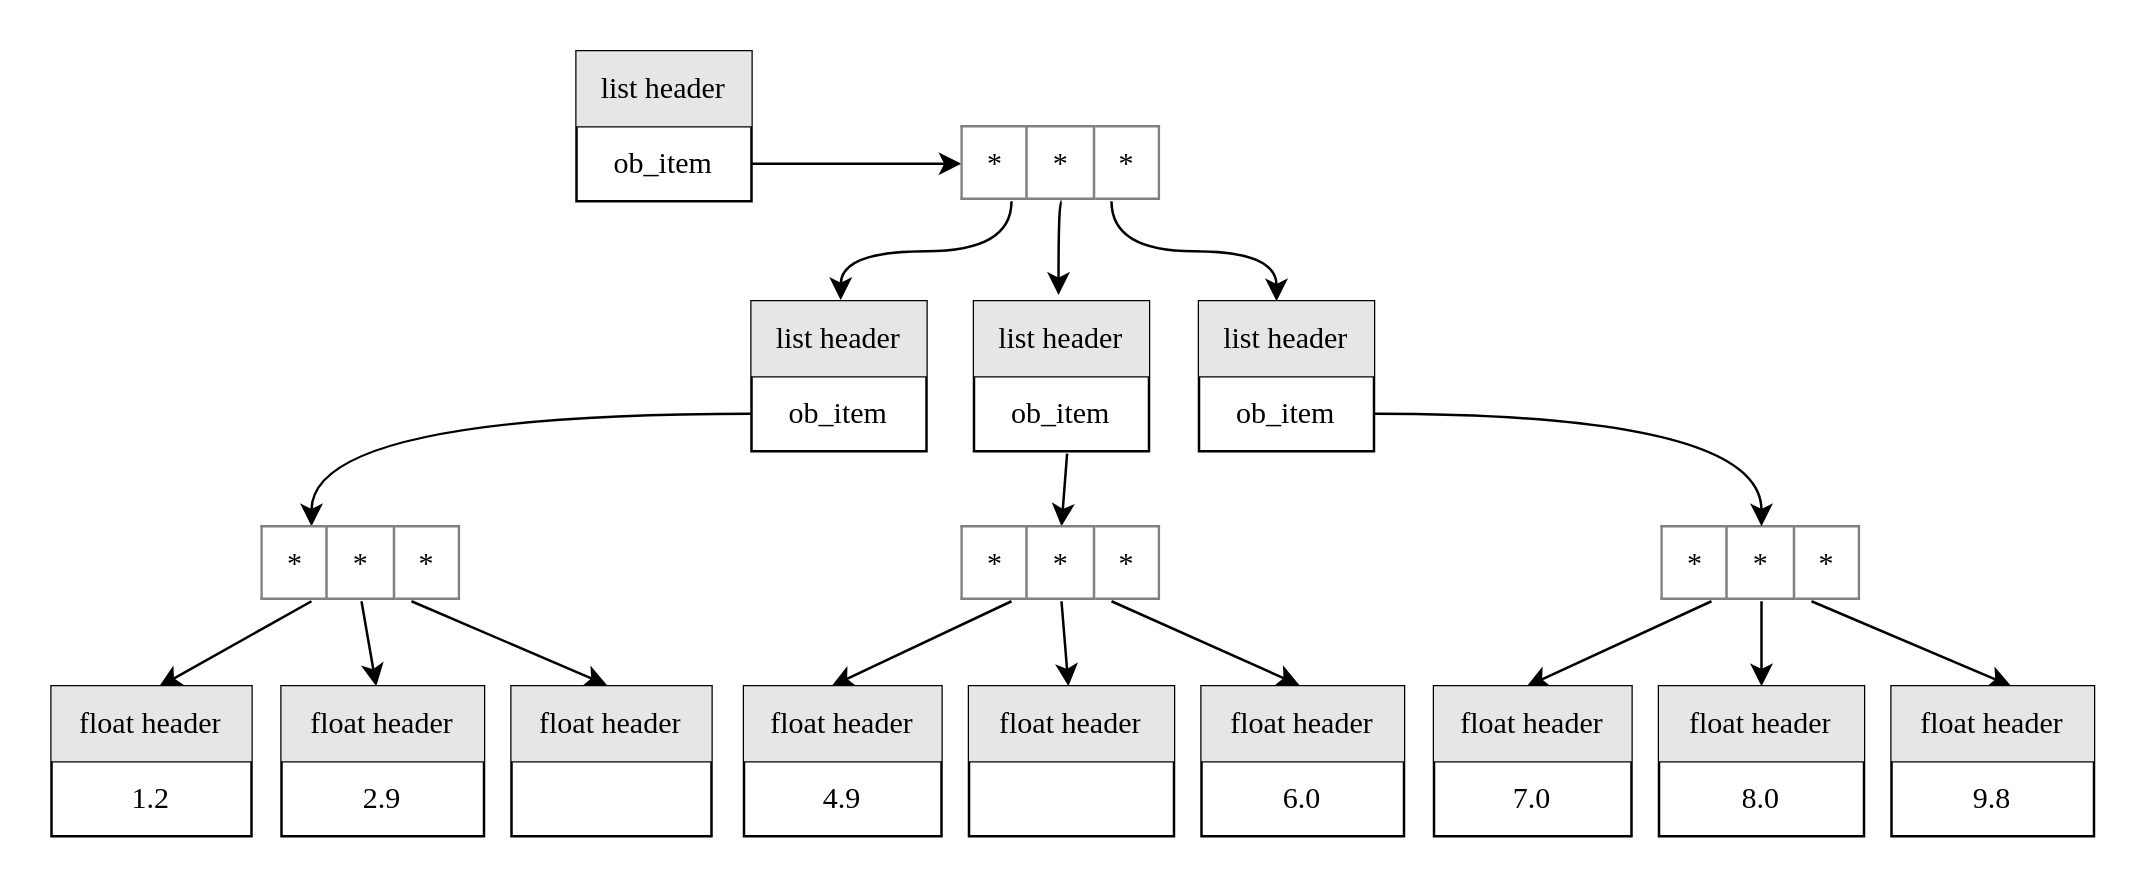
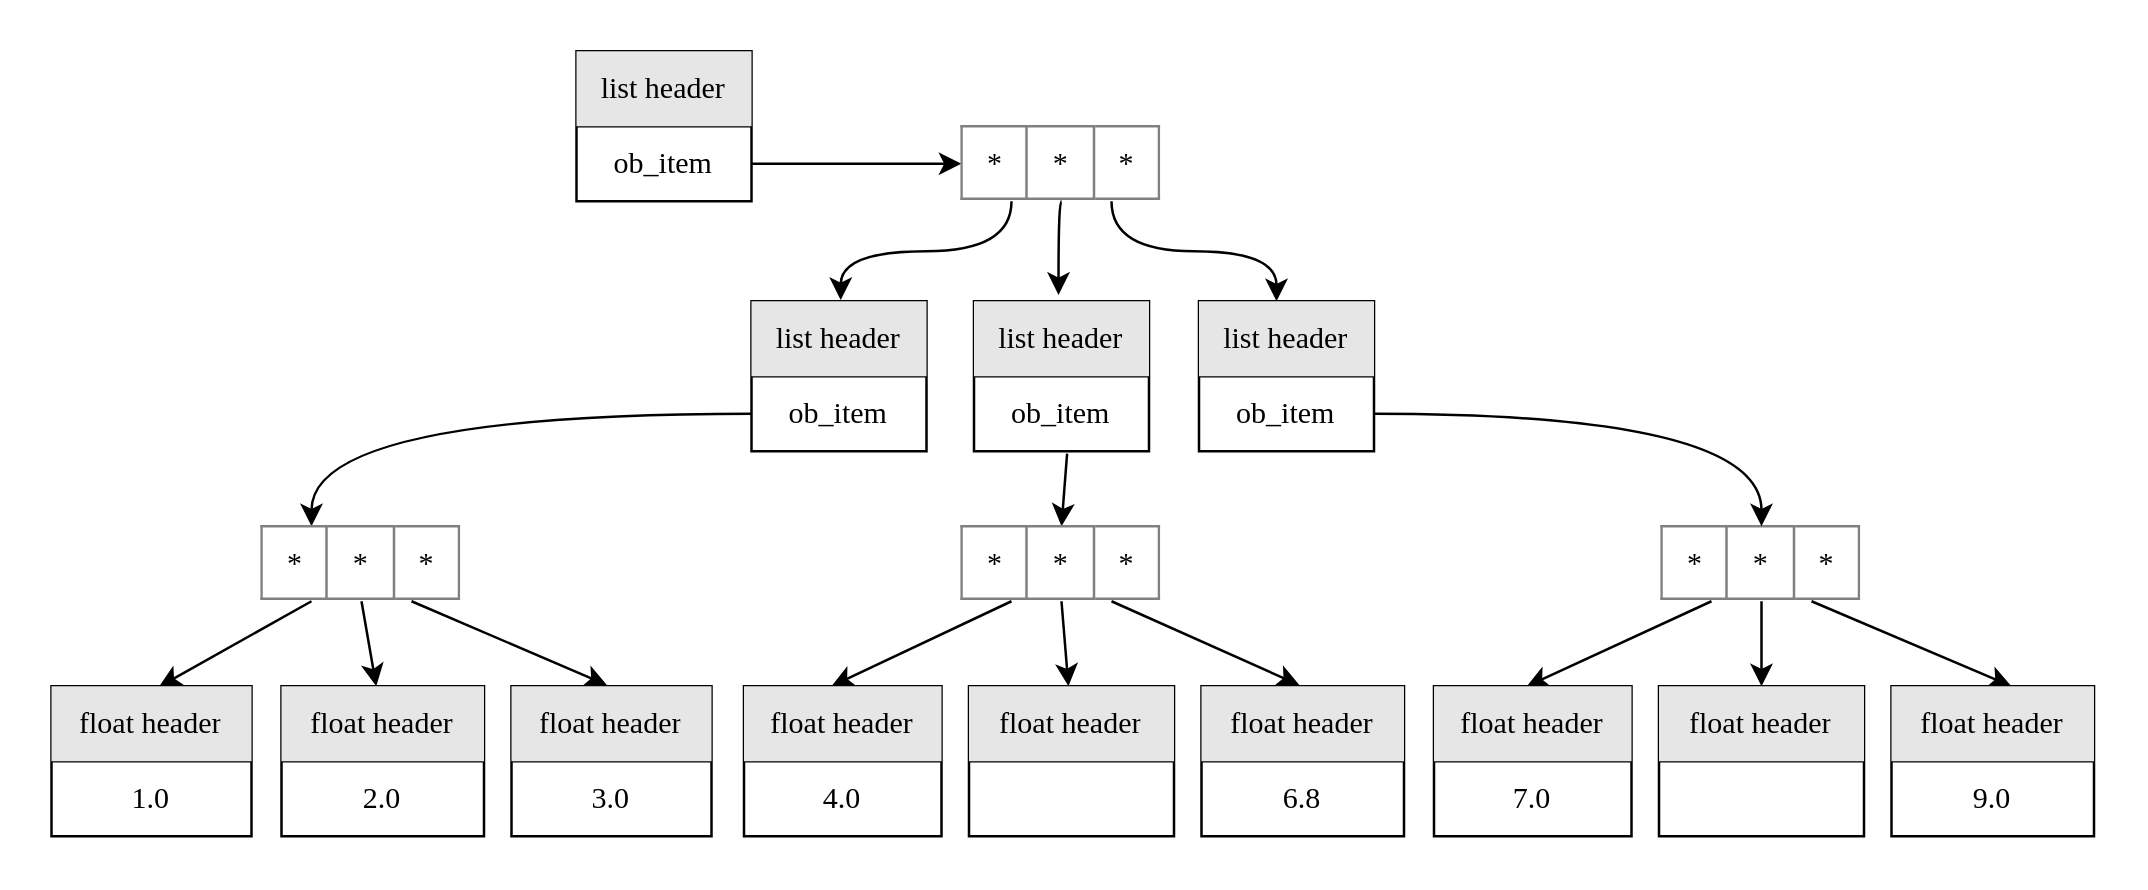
(151, 799) -> (151, 799)
(383, 799) -> (383, 799)
none -> (611, 799)
(843, 799) -> (843, 799)
(1303, 799) -> (1303, 799)
(1761, 799) -> none
(1993, 799) -> (1993, 799)
